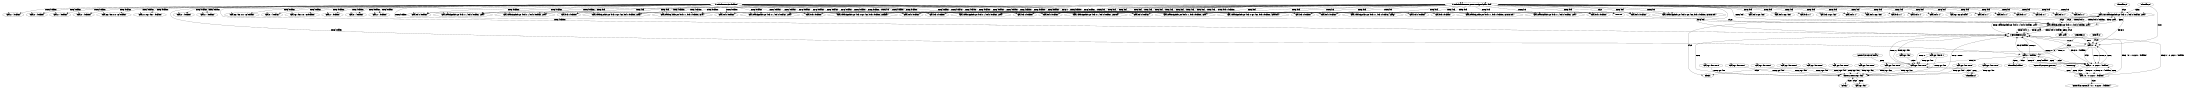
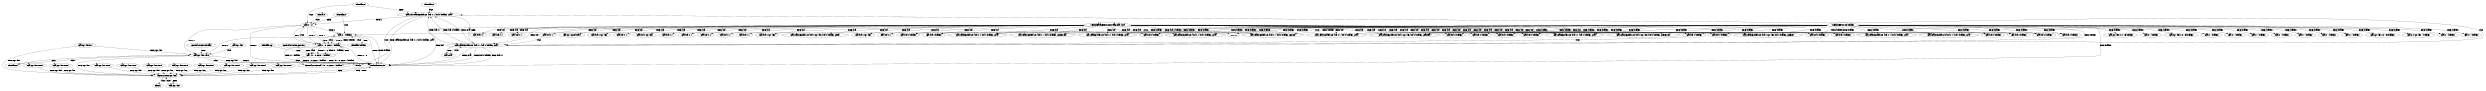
(1472, 5) -> (1107, 25)
(1065, 10) -> (1318, 30)
(677, 11) -> none
(1373, 15) -> none
(2056, 39) -> (272, 60)
(2071, 66) -> (267, 45)
